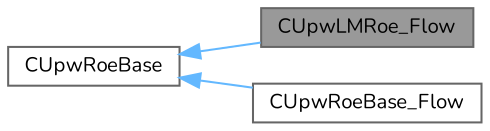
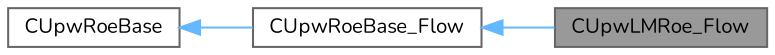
(230, 47) -> (529, 28)
